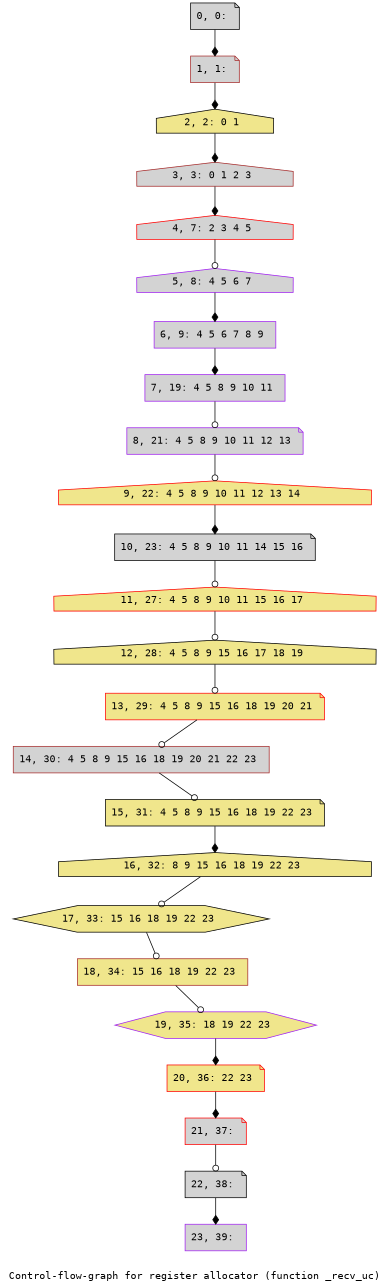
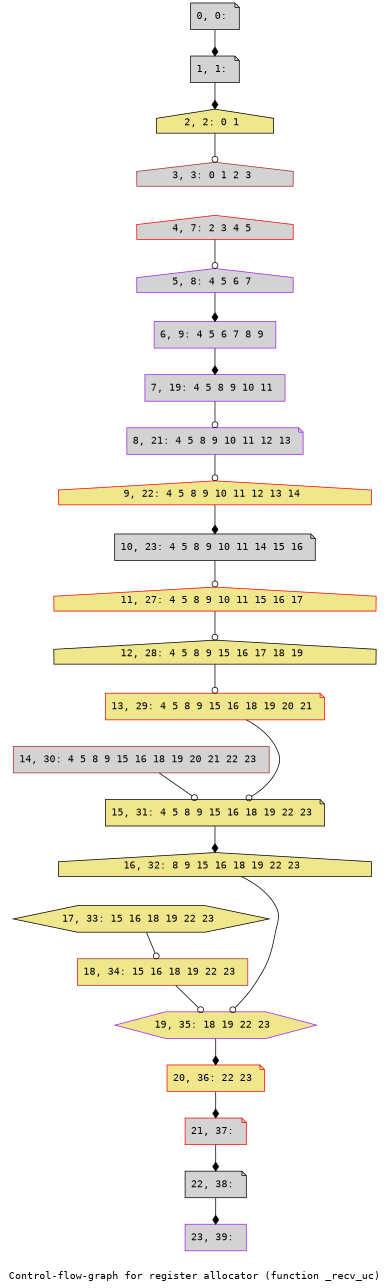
(215, 69) -> (215, 69)
(215, 145) -> (215, 145)
(215, 196) -> none
(181, 731) -> (279, 757)
(182, 889) -> (274, 939)
(216, 1155) -> (216, 1155)
